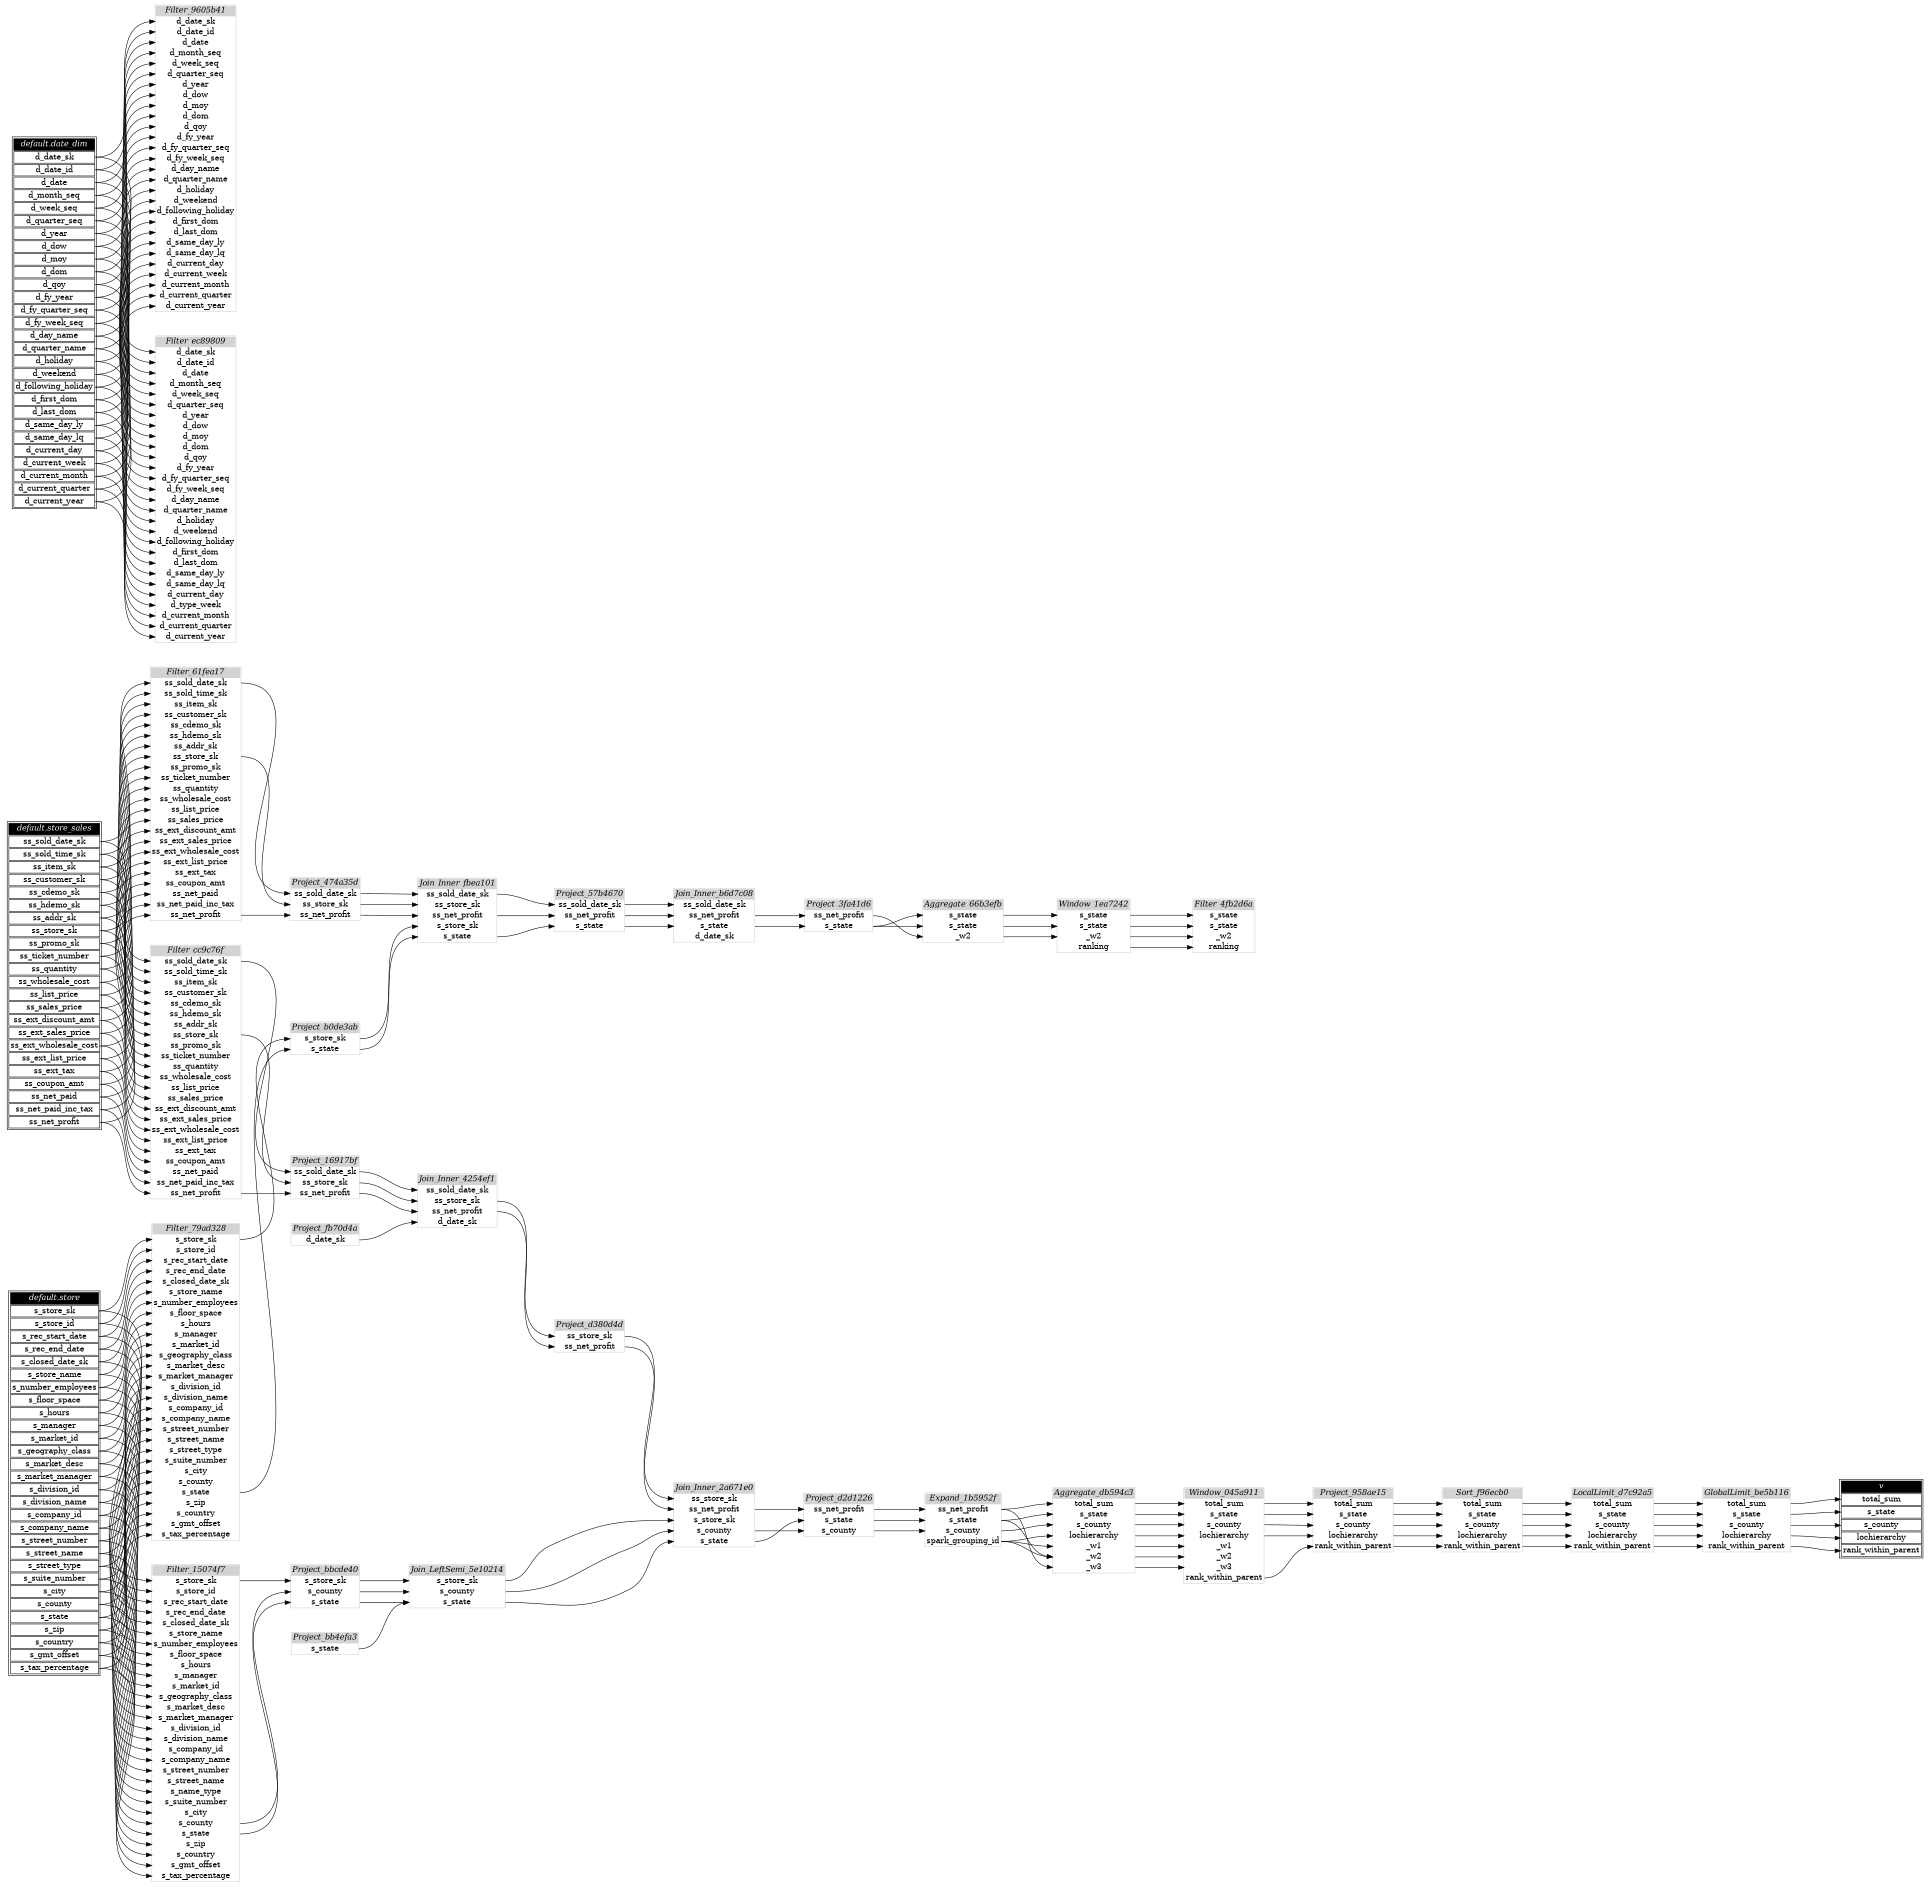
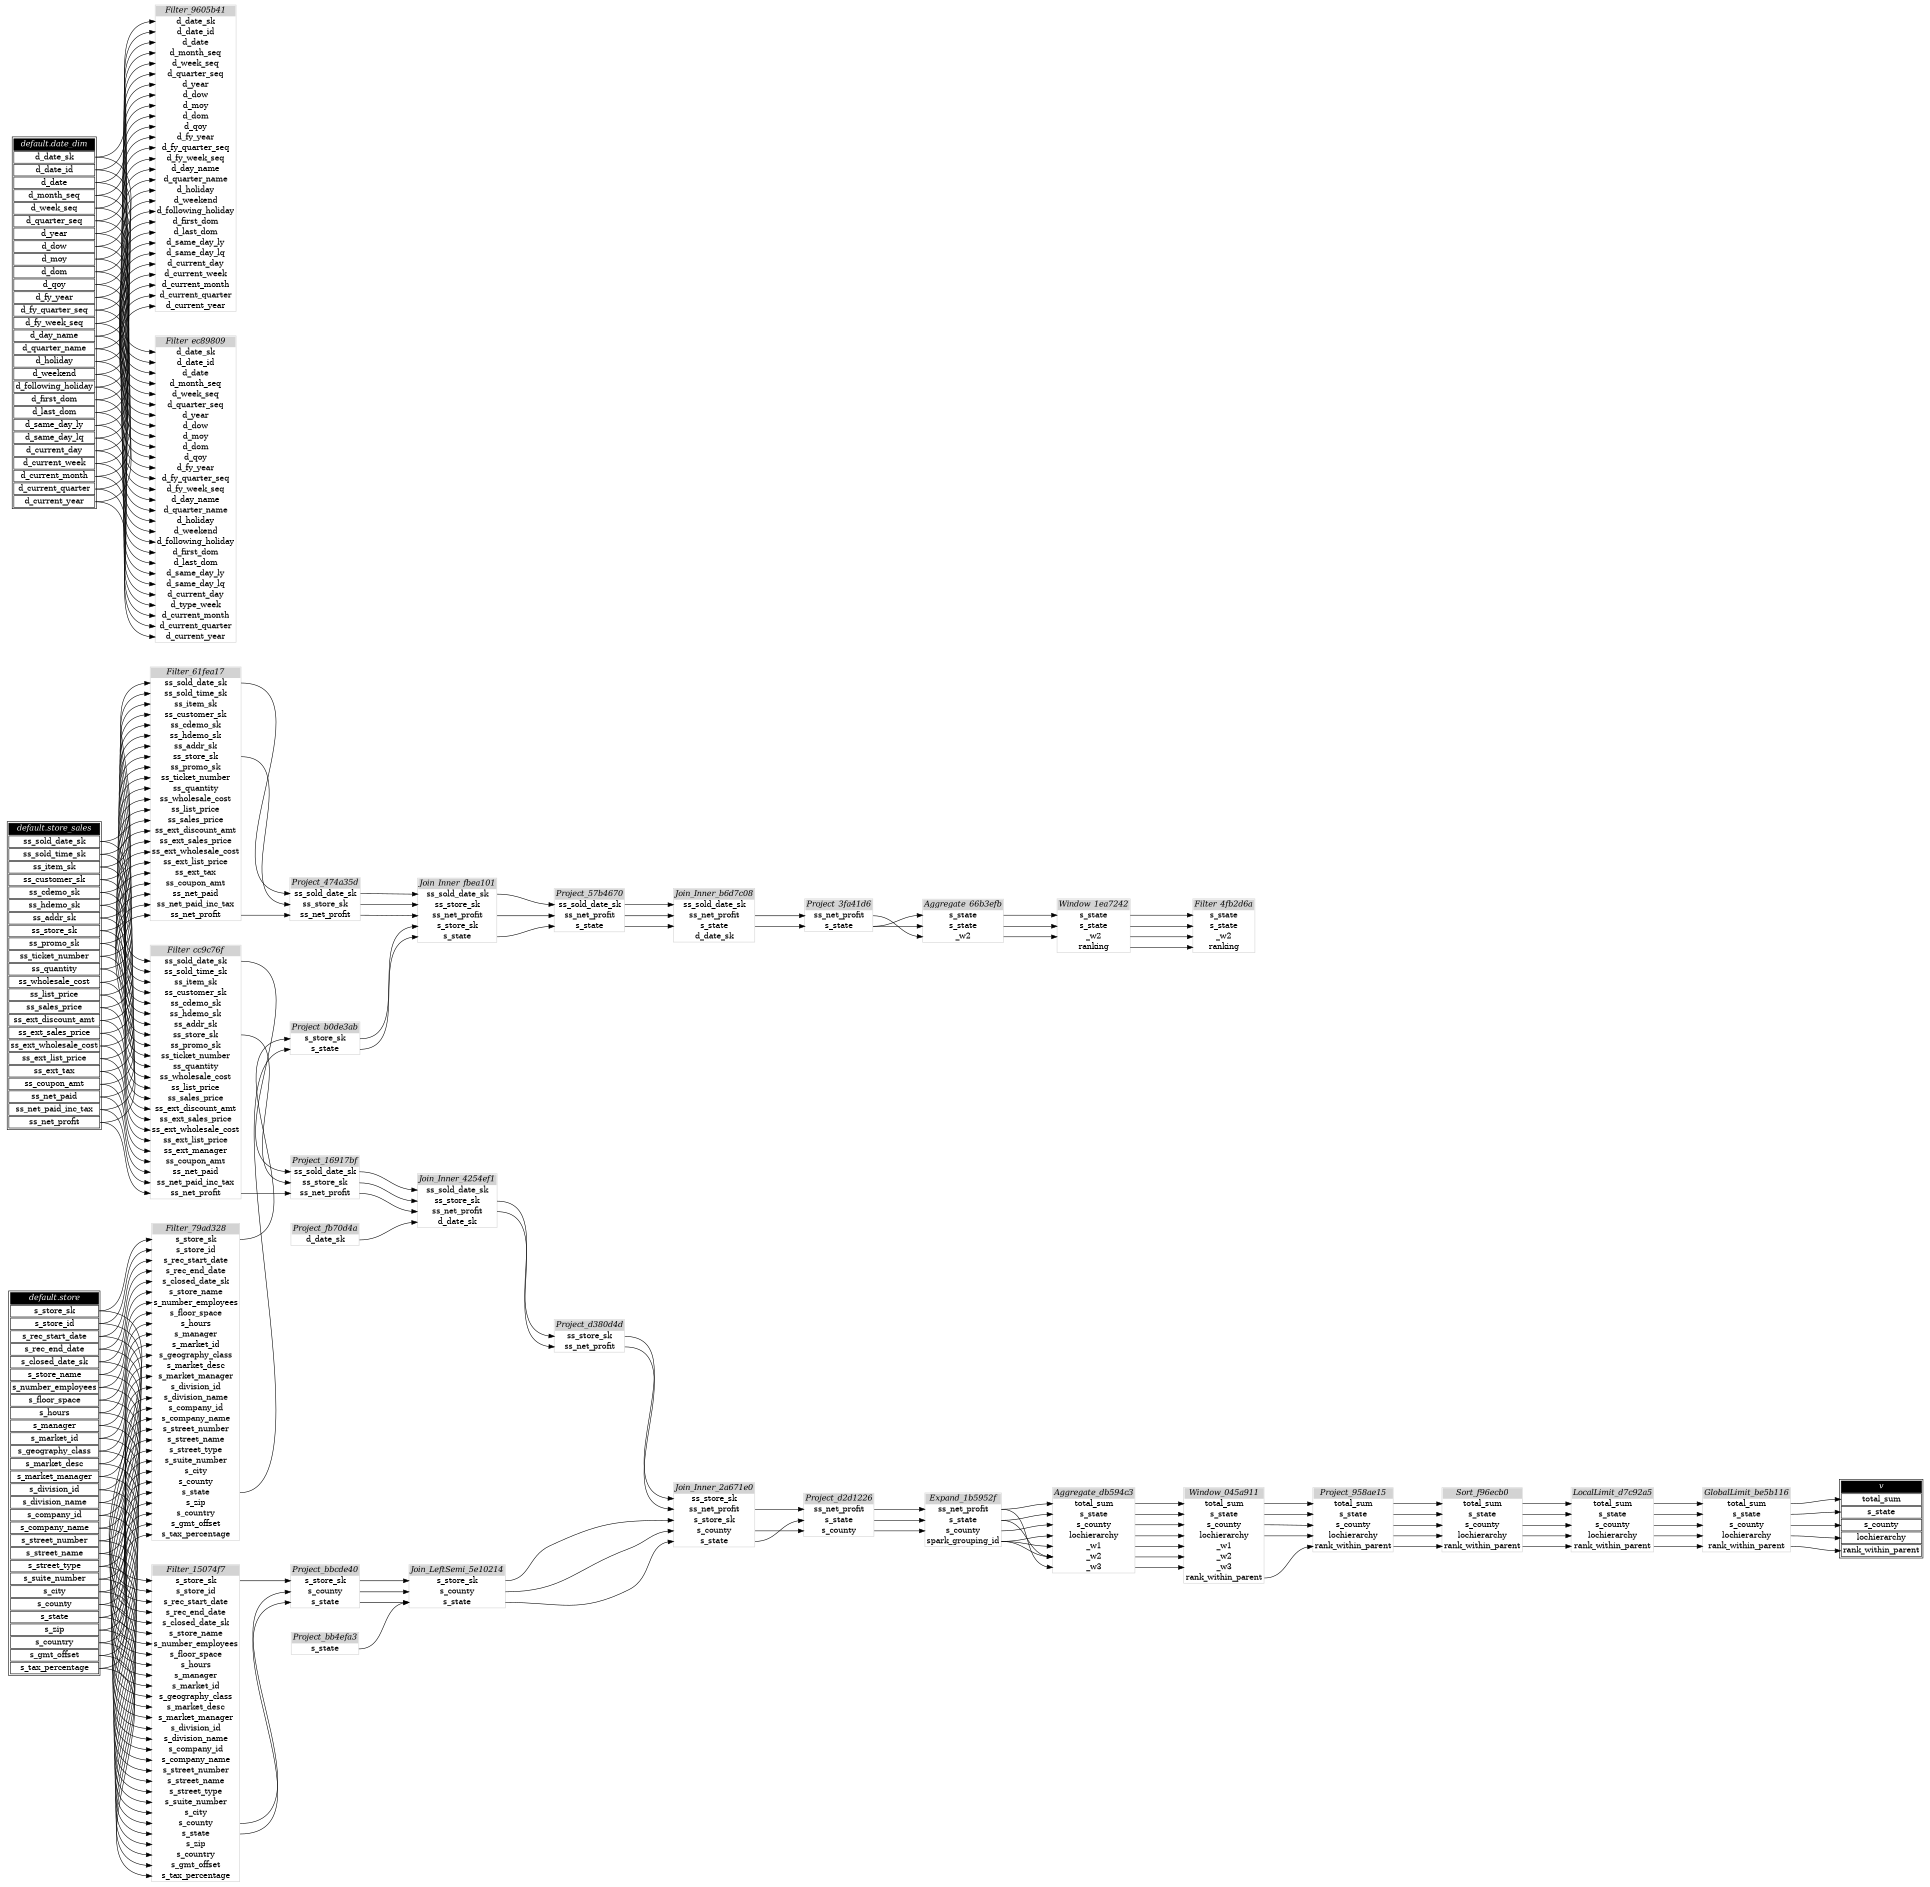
(196, 1151) -> (196, 1151)
(196, 1791) -> (196, 1791)
